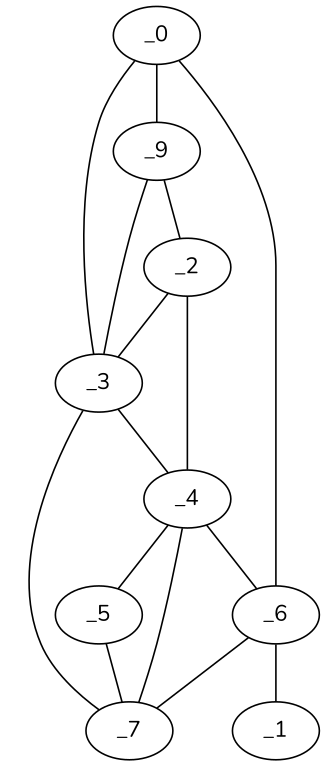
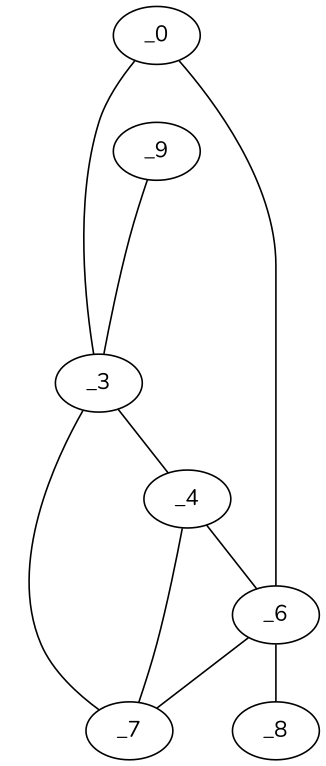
(157, 94) -> none
(187, 267) -> none
(99, 615) -> none
(276, 731) -> (276, 731)
